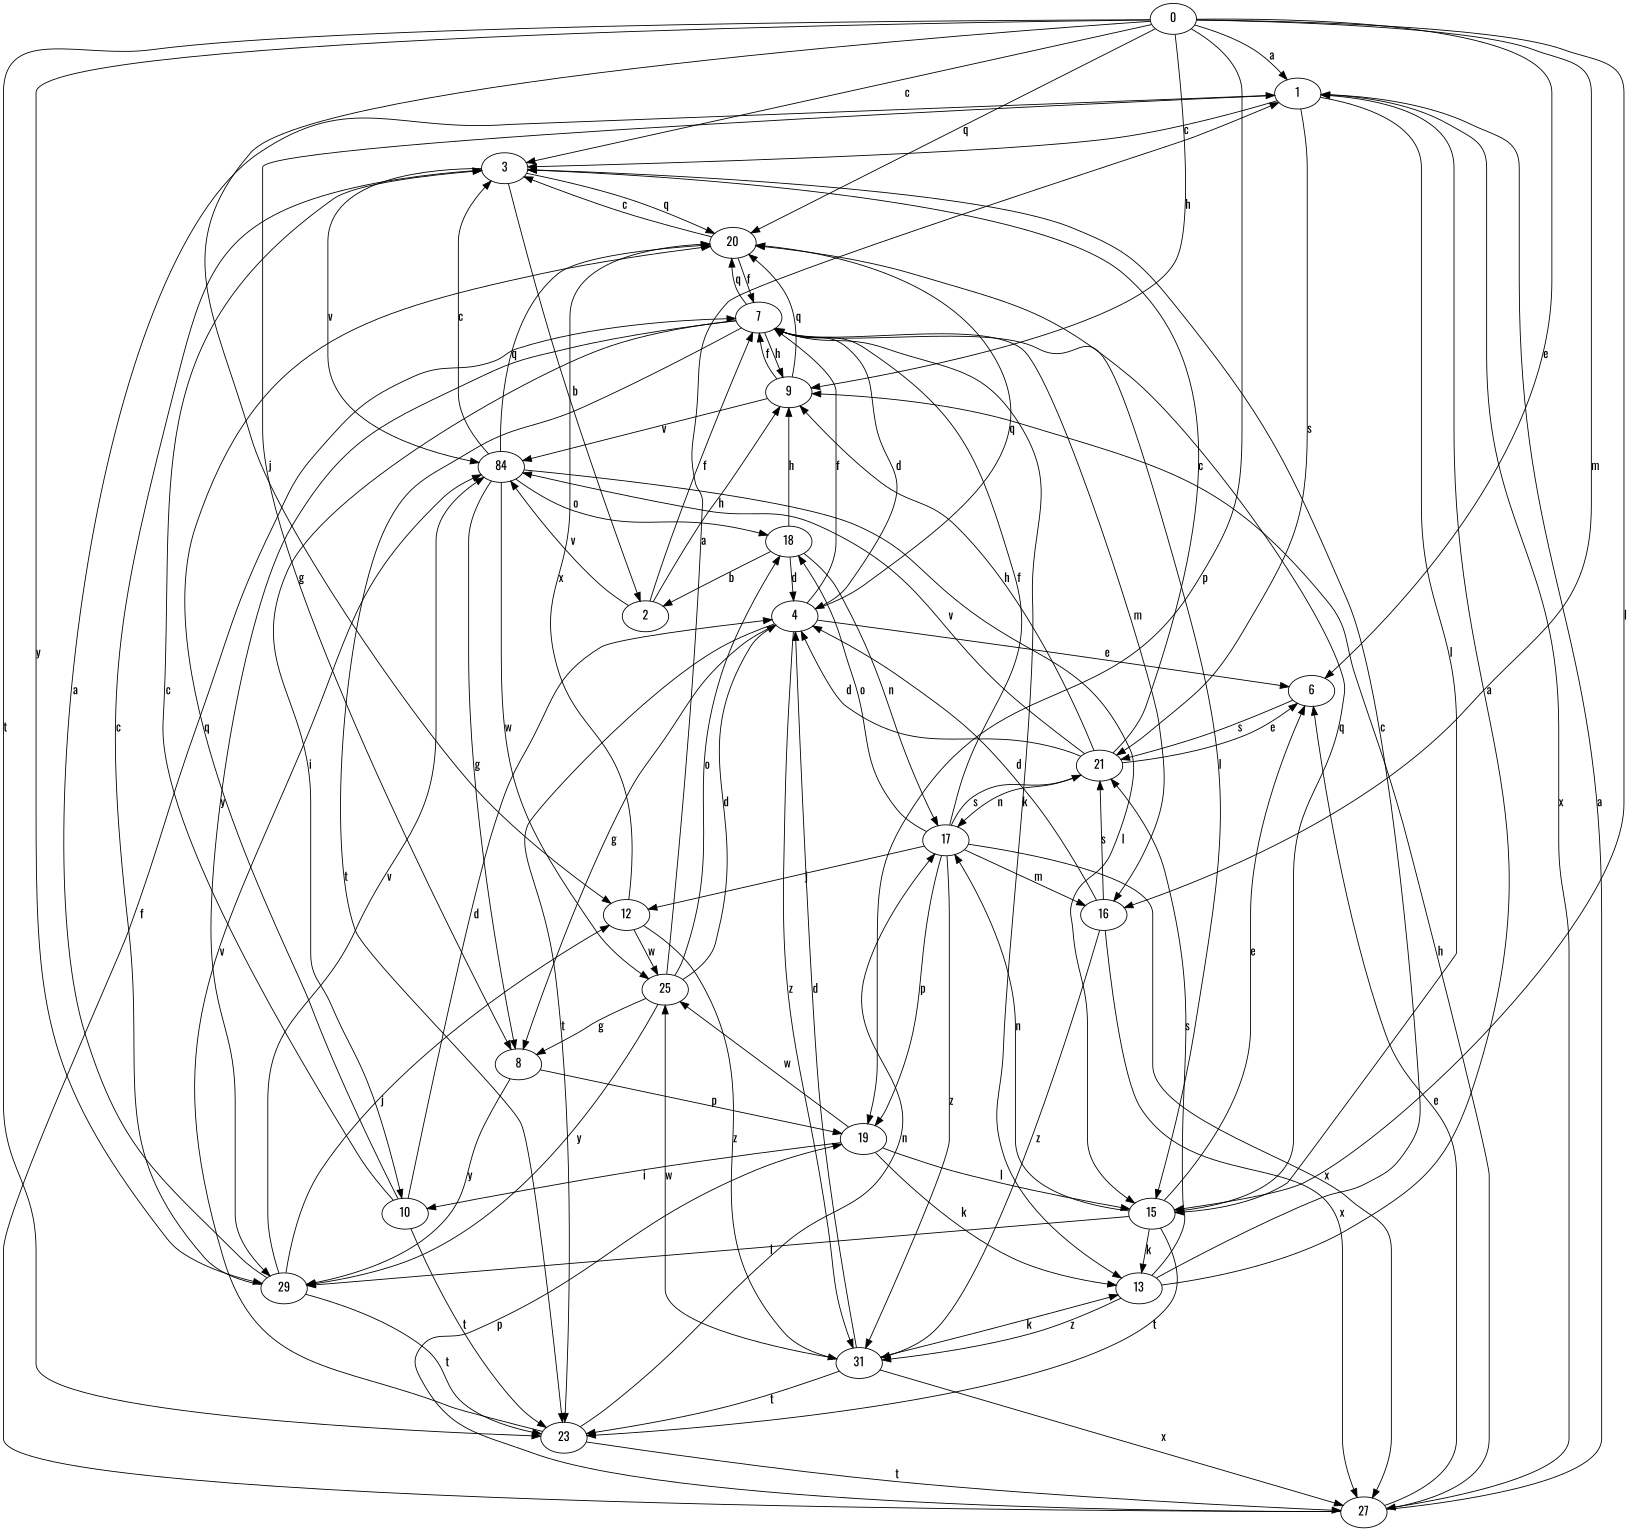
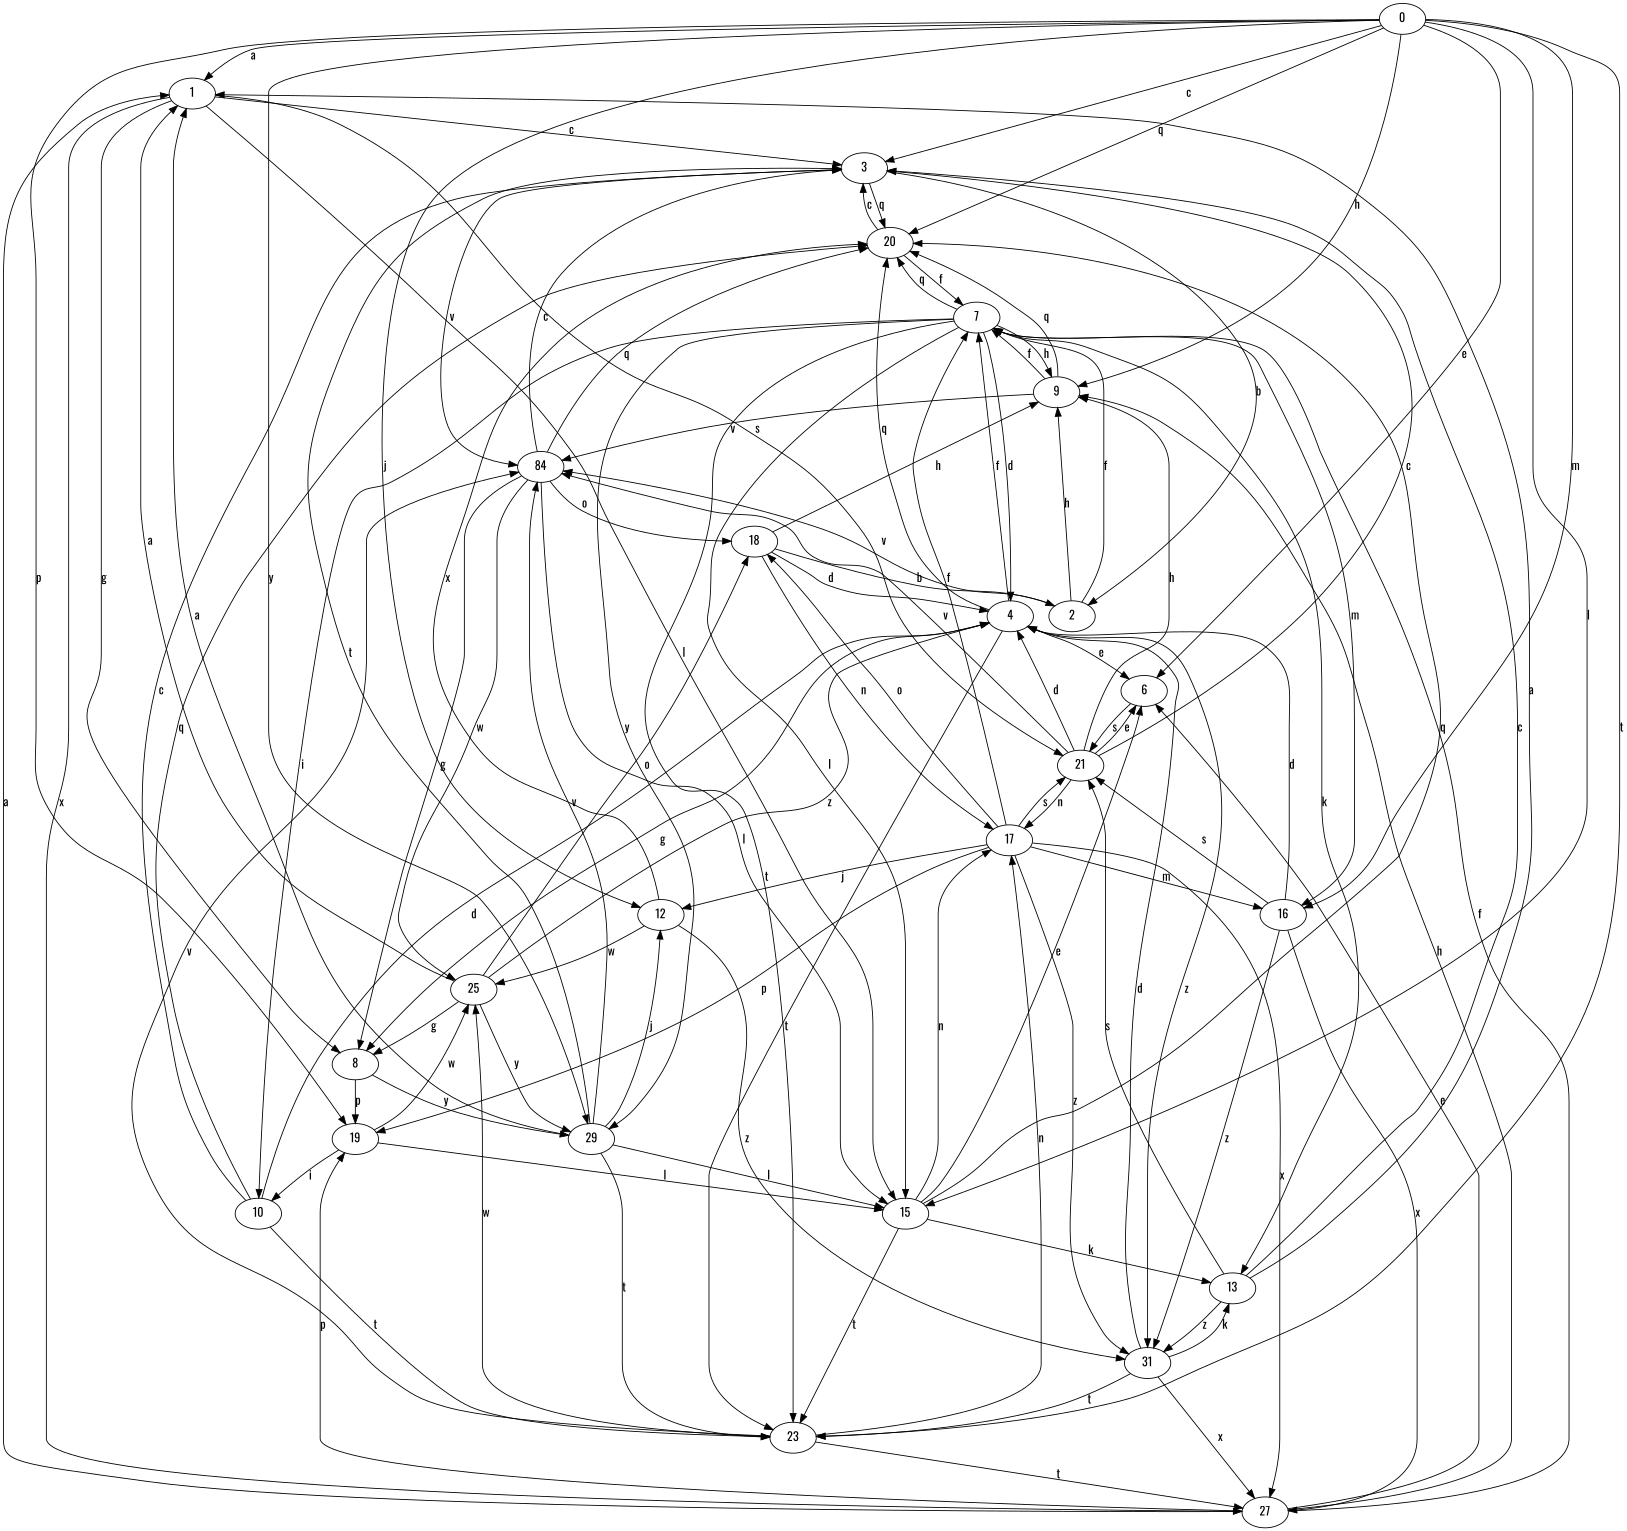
(119, 728) -> (351, 654)
(727, 803) -> (830, 803)
(980, 1240) -> none
(665, 1248) -> (482, 1343)
(722, 1251) -> (744, 1175)
